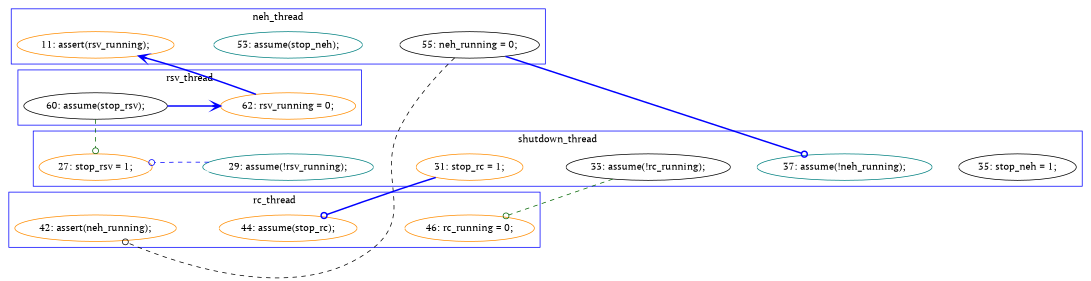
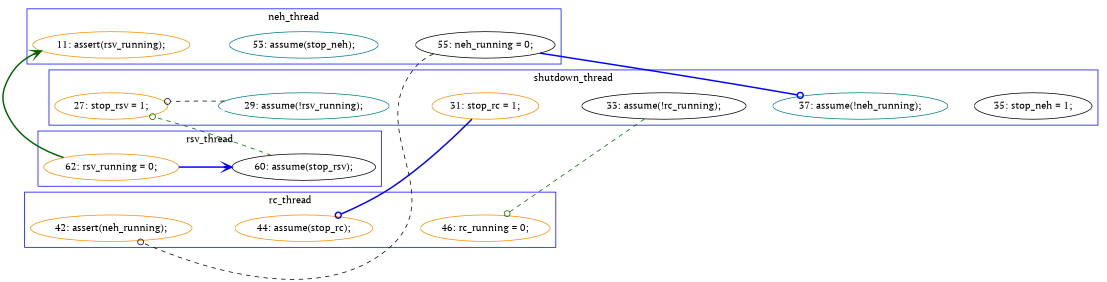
(201, 75) -> (7, 114)
(190, 106) -> (202, 167)
(182, 162) -> (198, 101)
